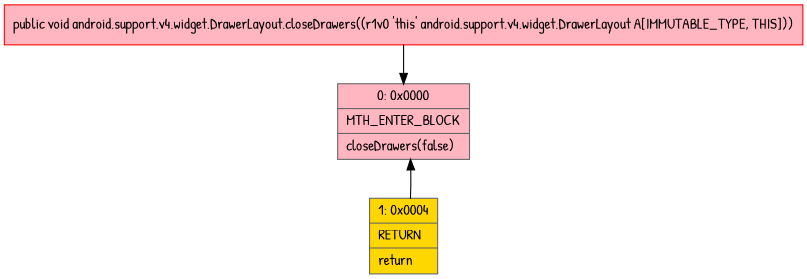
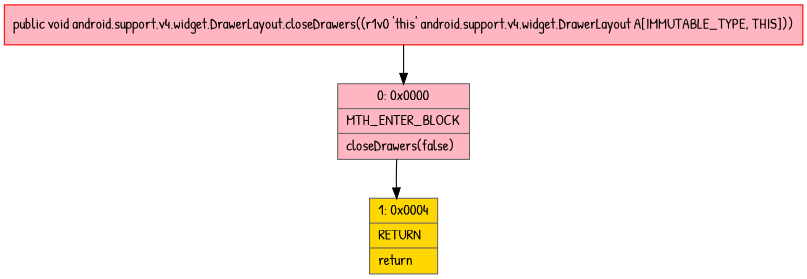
(411, 184) -> (396, 173)
